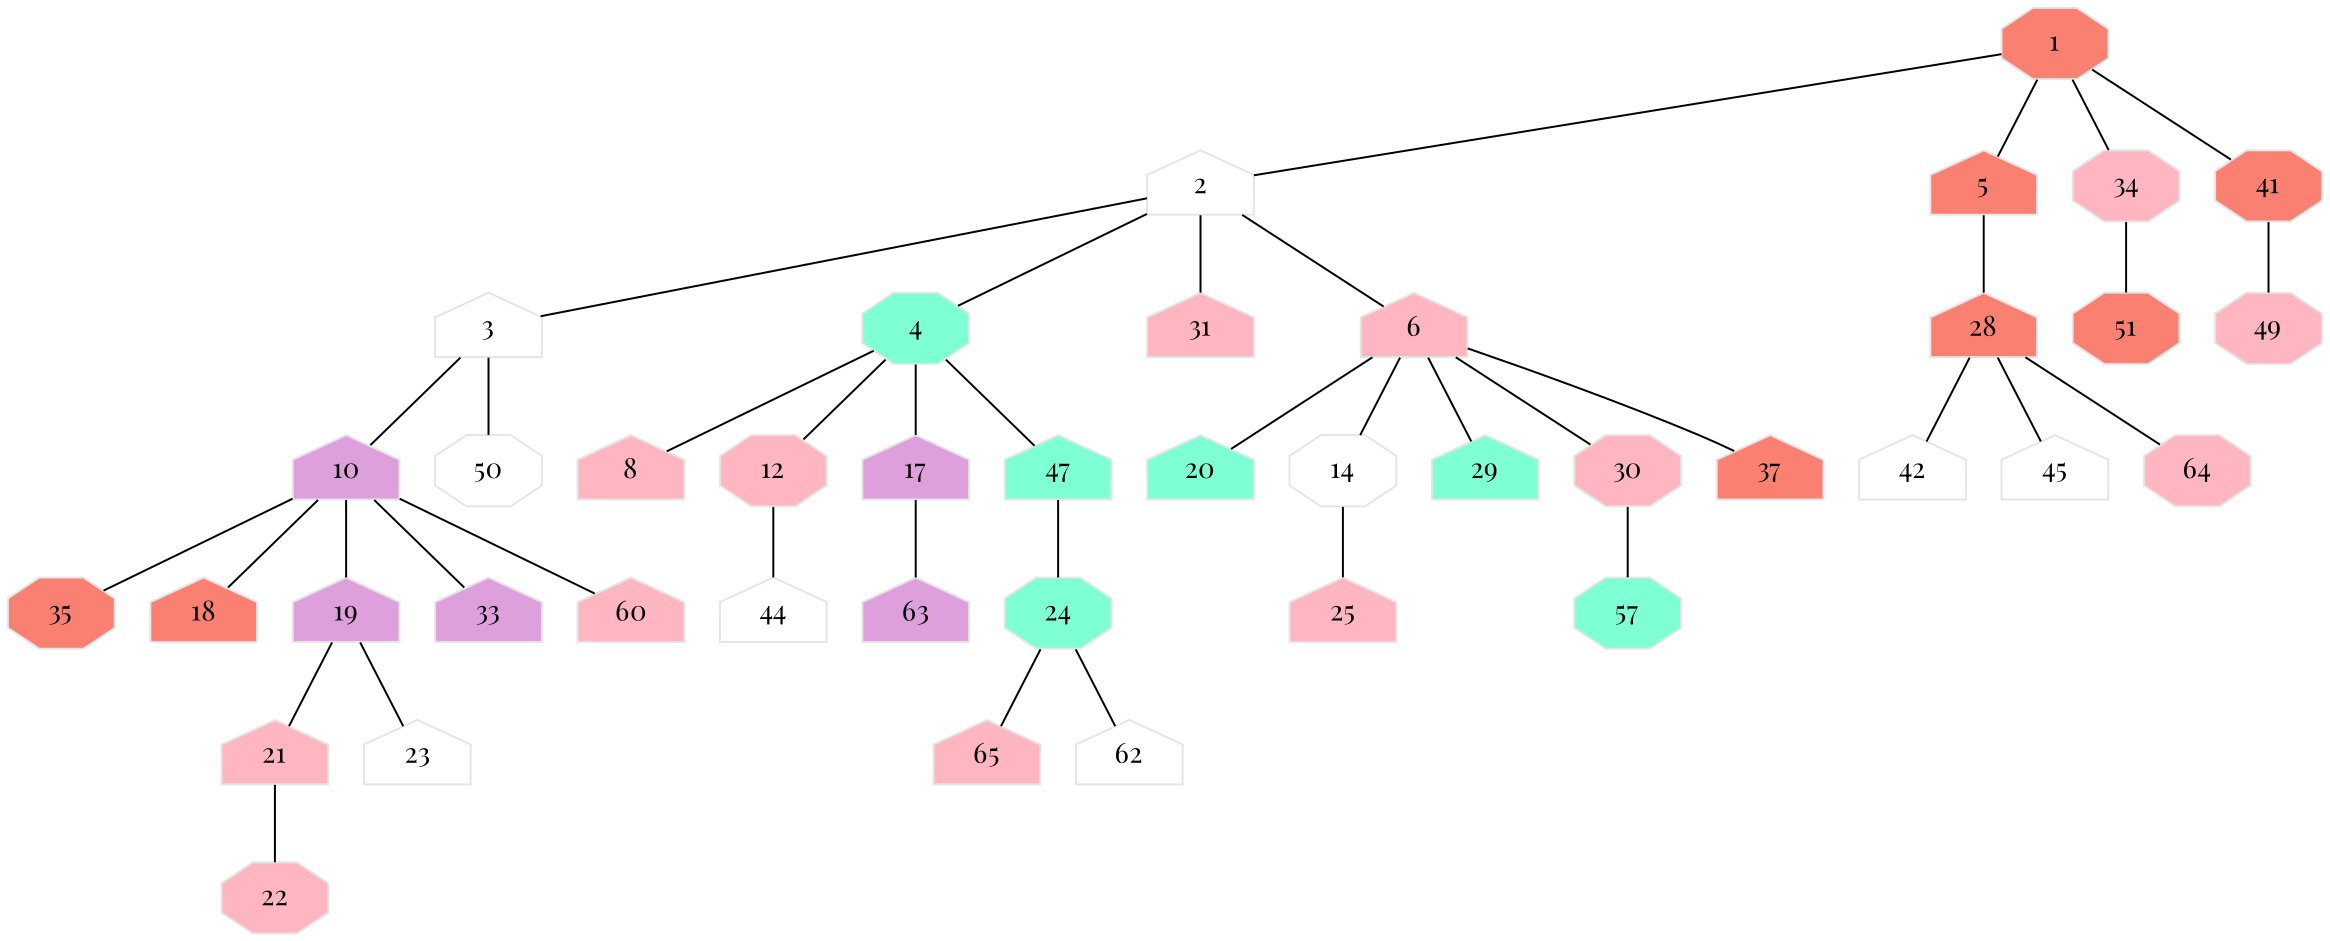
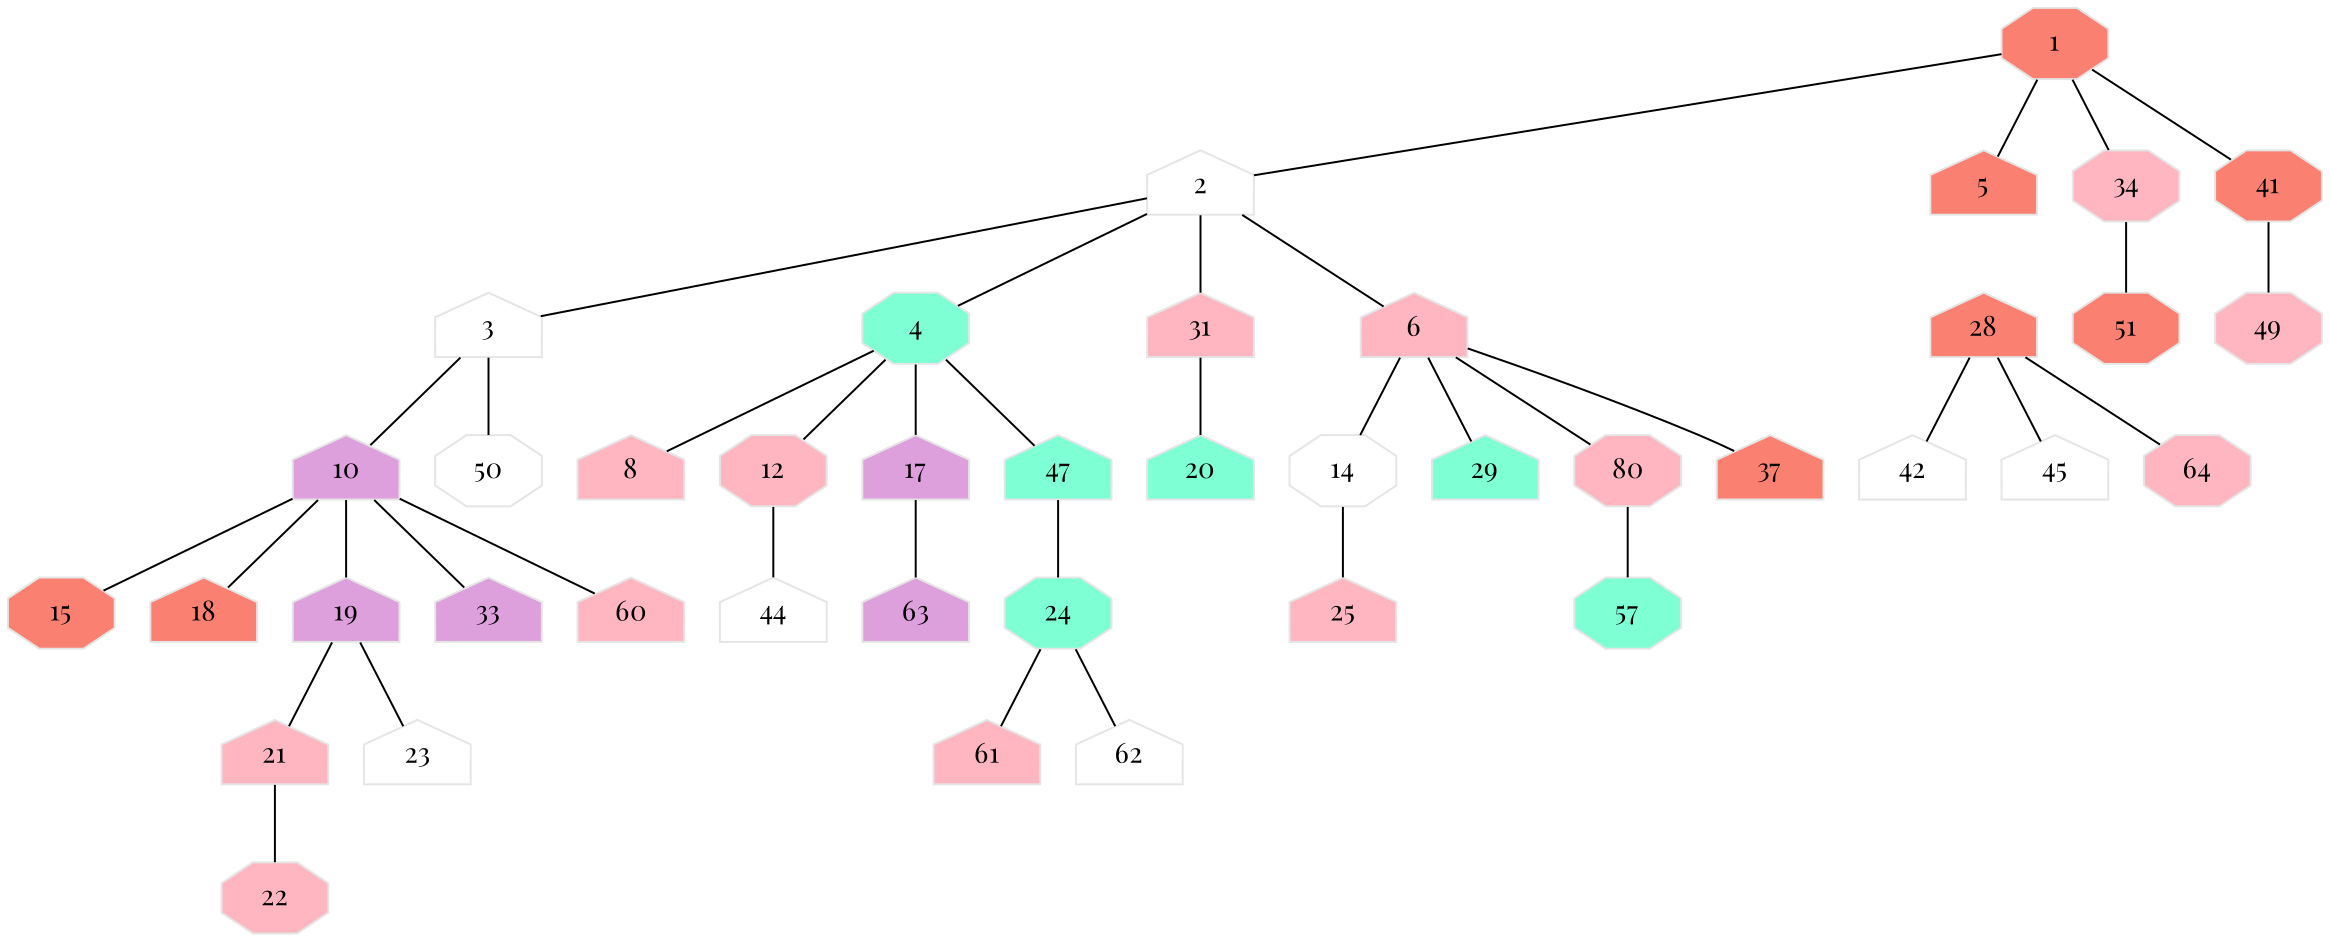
(1984, 254) -> none
(1302, 403) -> (1201, 396)
(1628, 471) -> (1628, 471)
(61, 613) -> (61, 613)
(987, 756) -> (987, 756)
